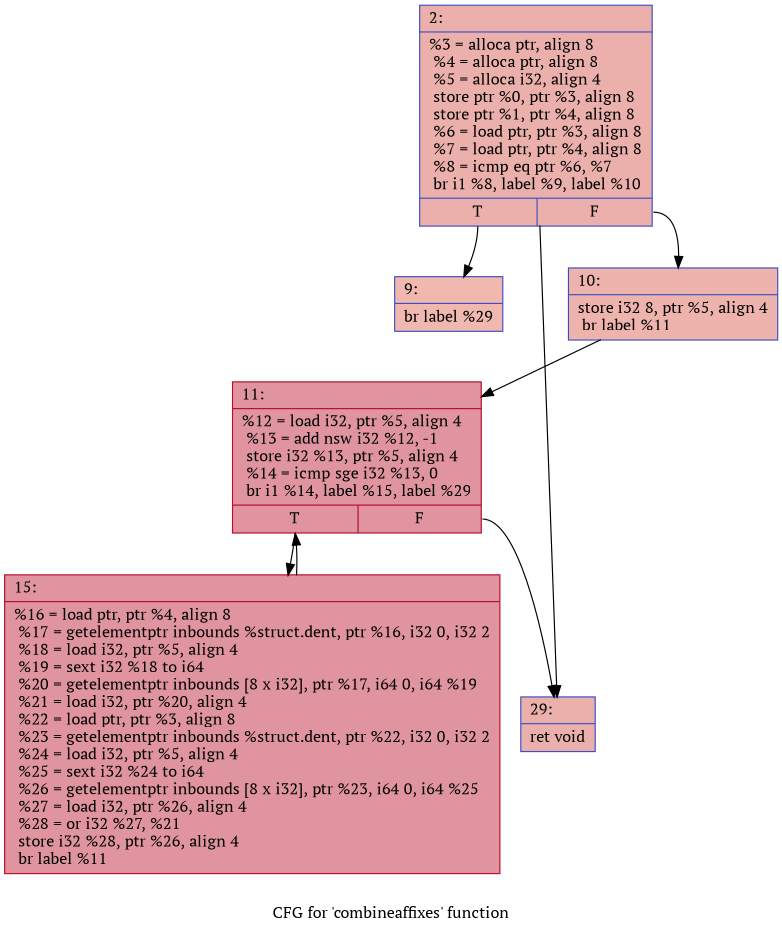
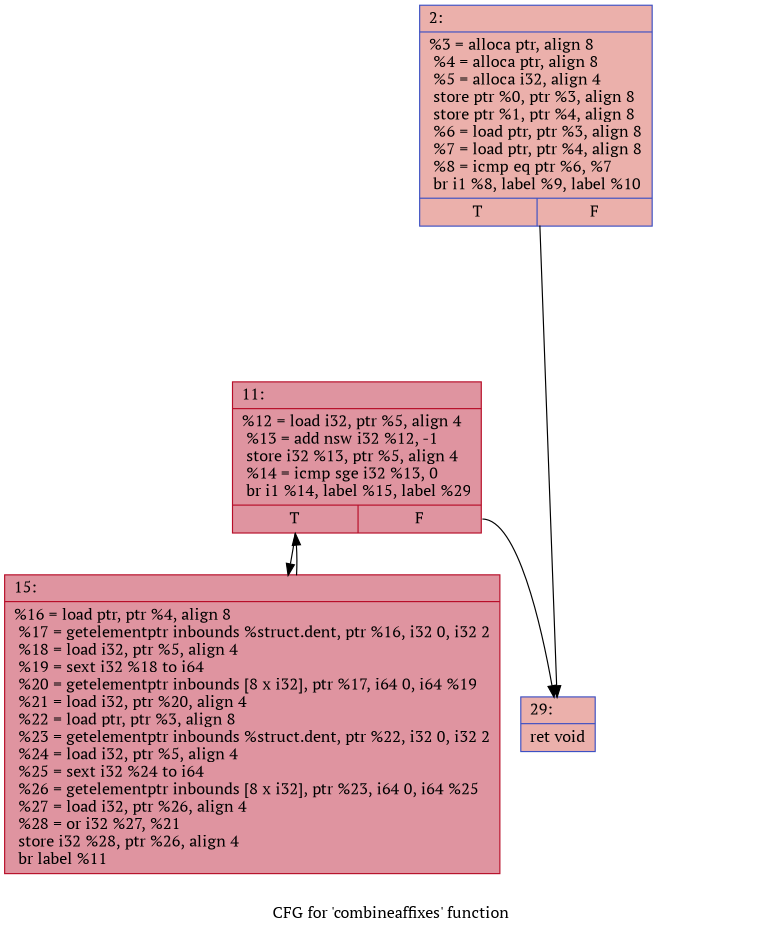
(449, 304) -> none
(673, 304) -> none
